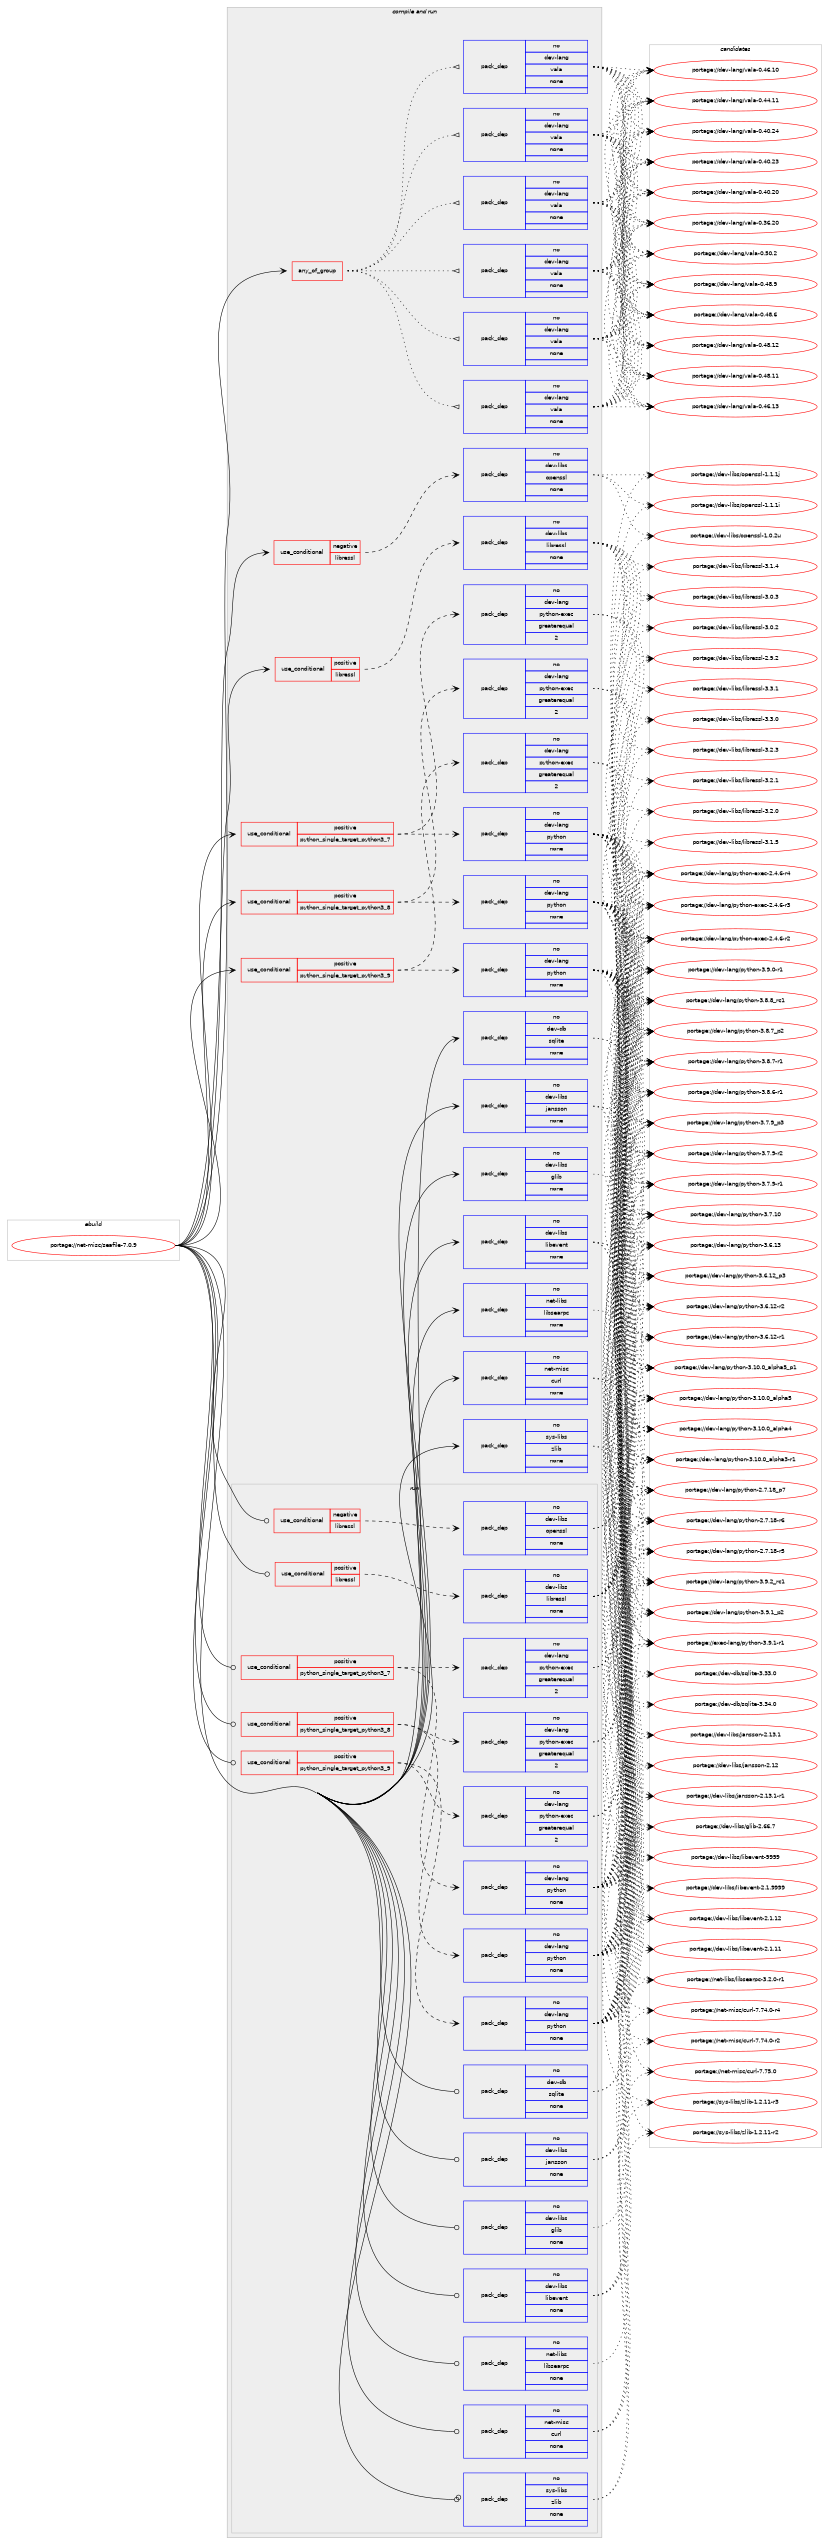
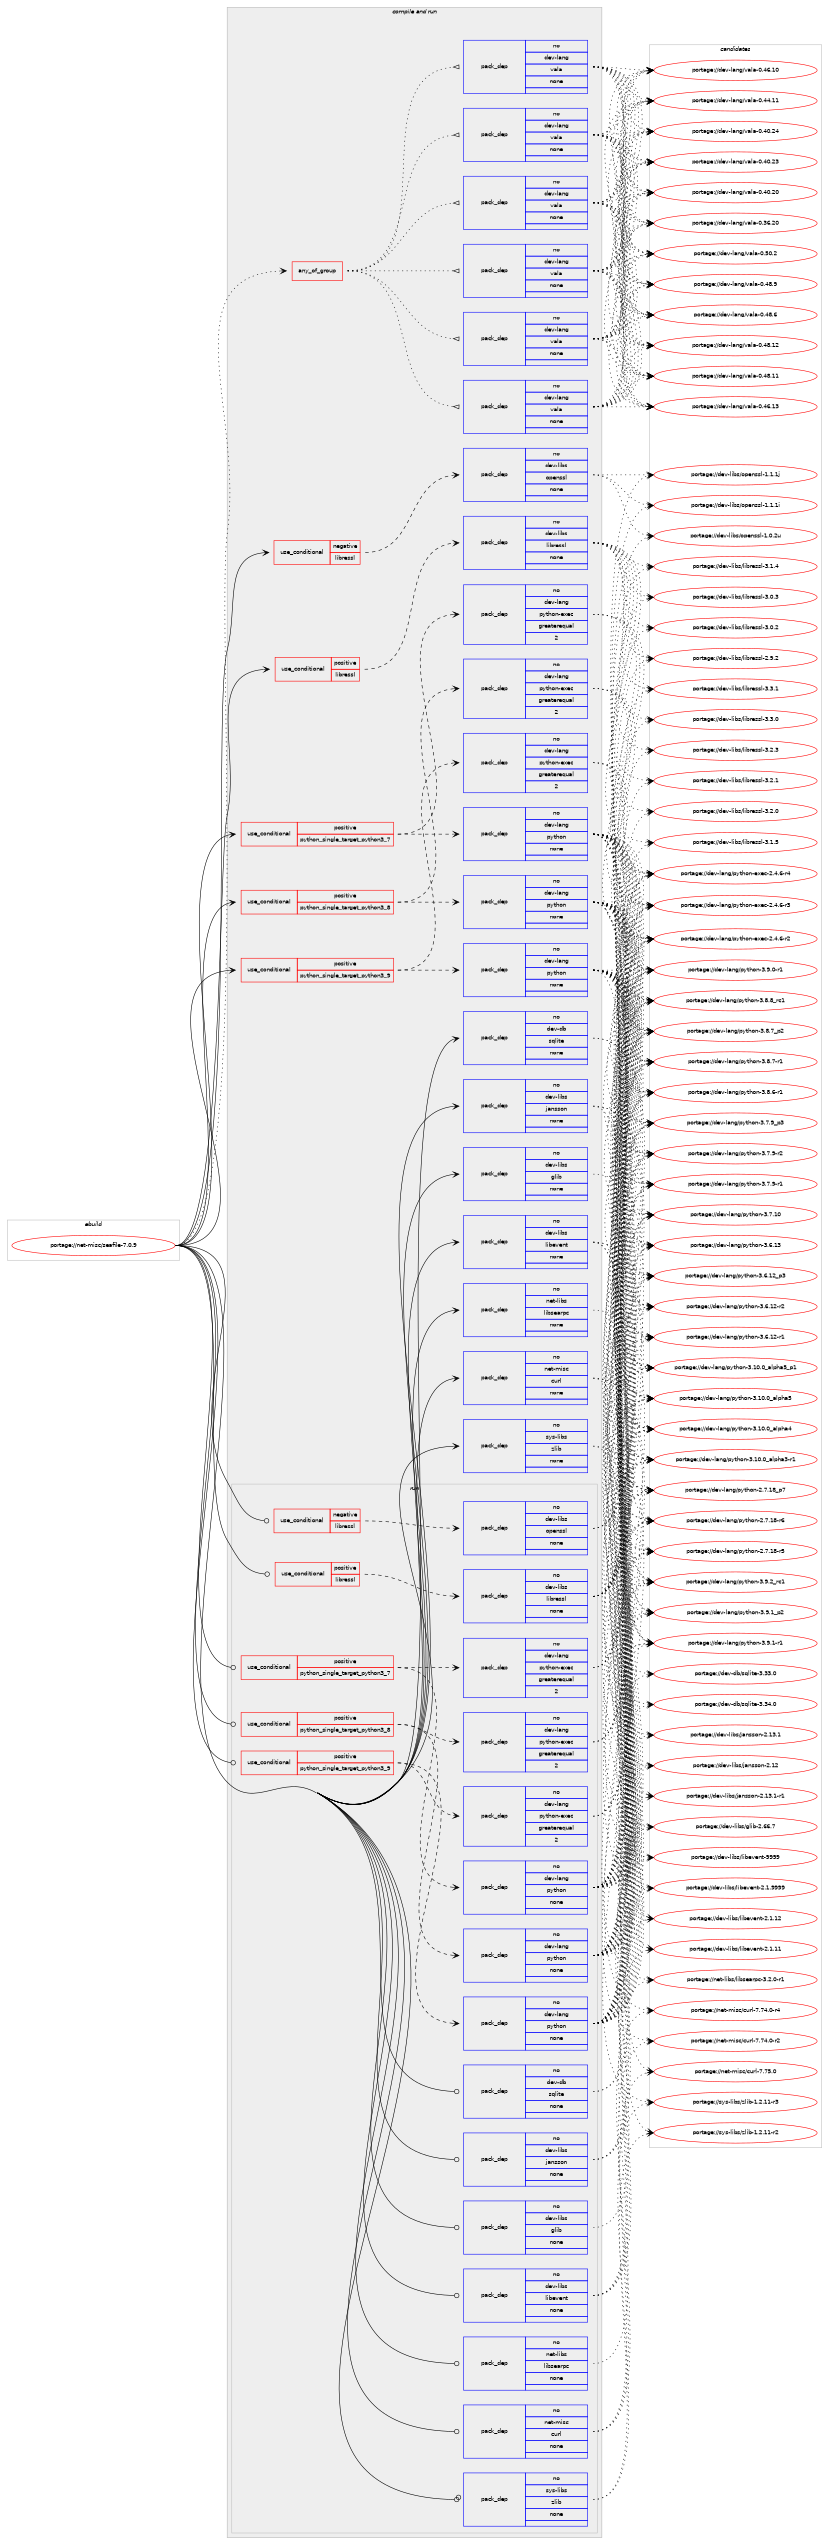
(226, 746) -> (226, 746)
(736, 1643) -> (736, 1643)
